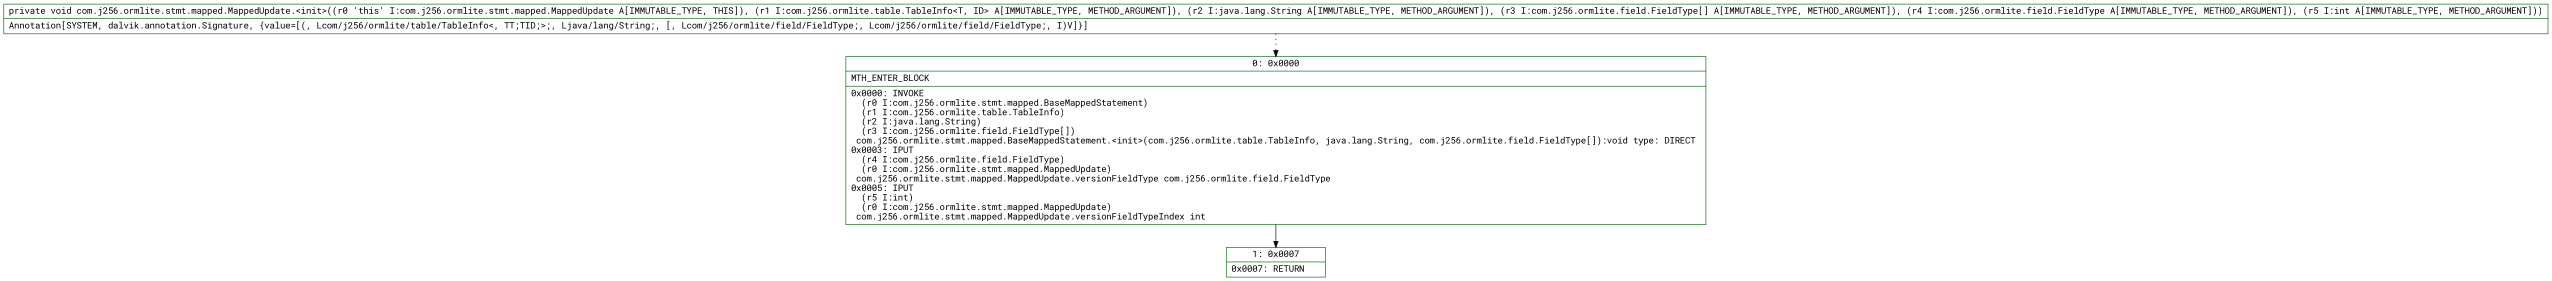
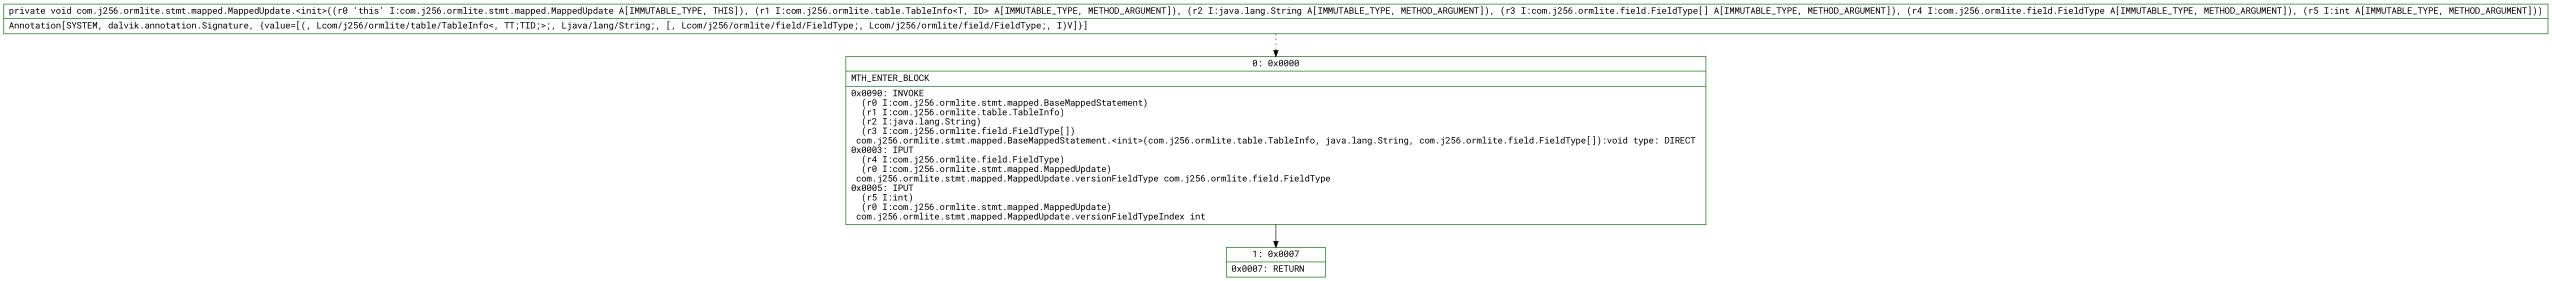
(893, 94) -> (893, 94)
